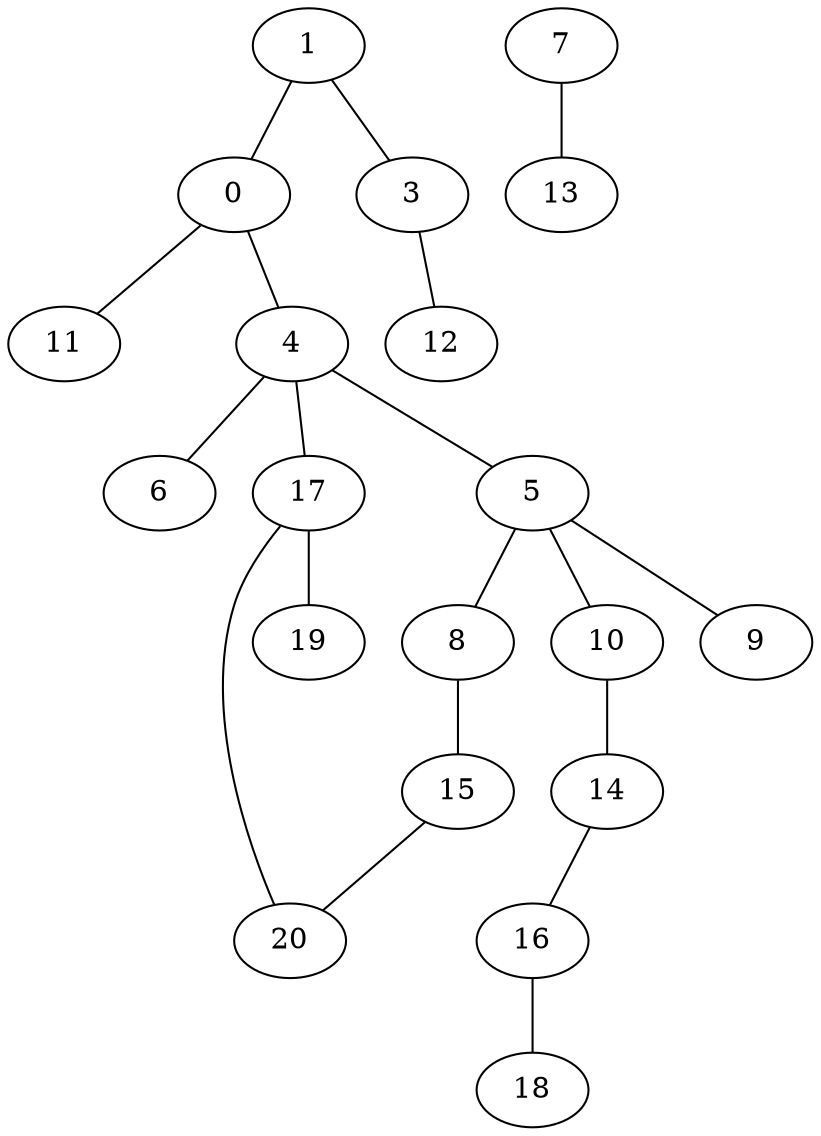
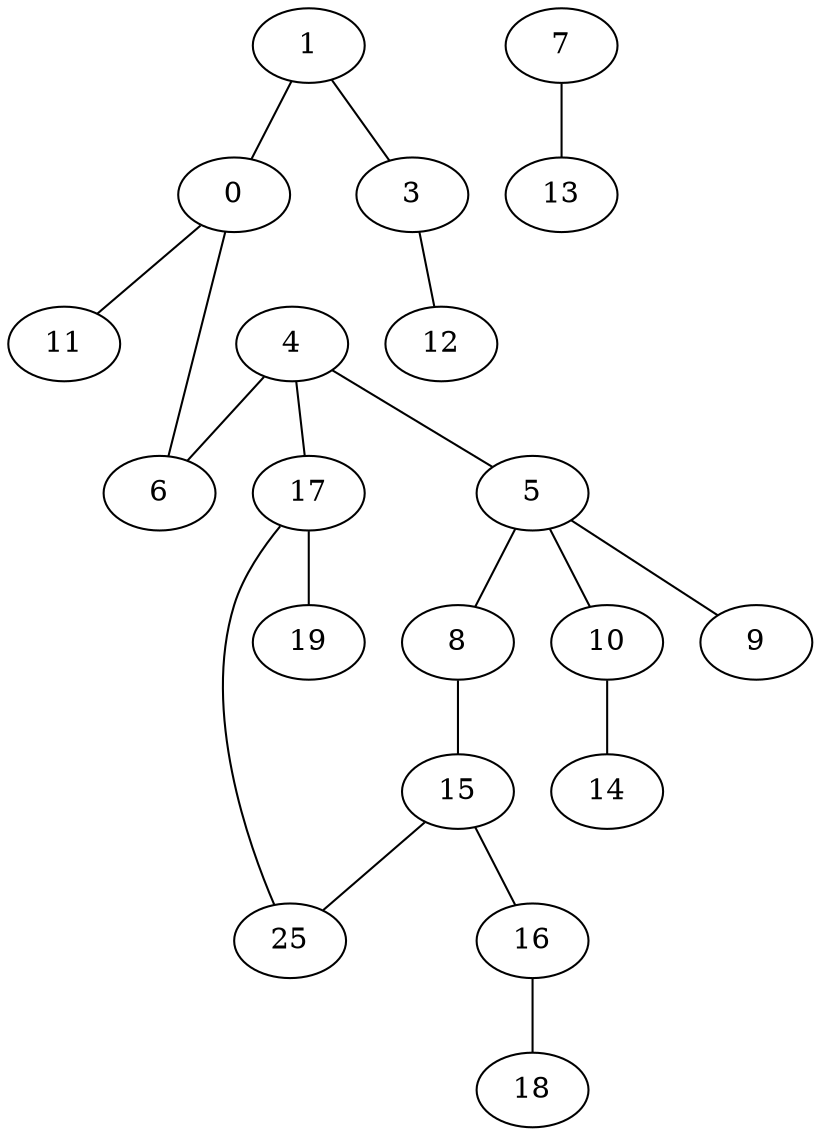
(263, 270) -> (197, 344)
(570, 866) -> (495, 866)
(290, 941) -> (290, 941)
